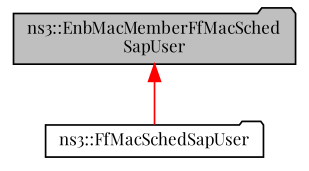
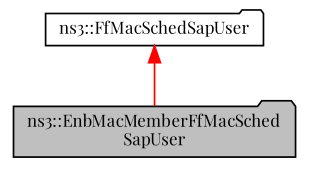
(155, 103) -> (155, 85)
